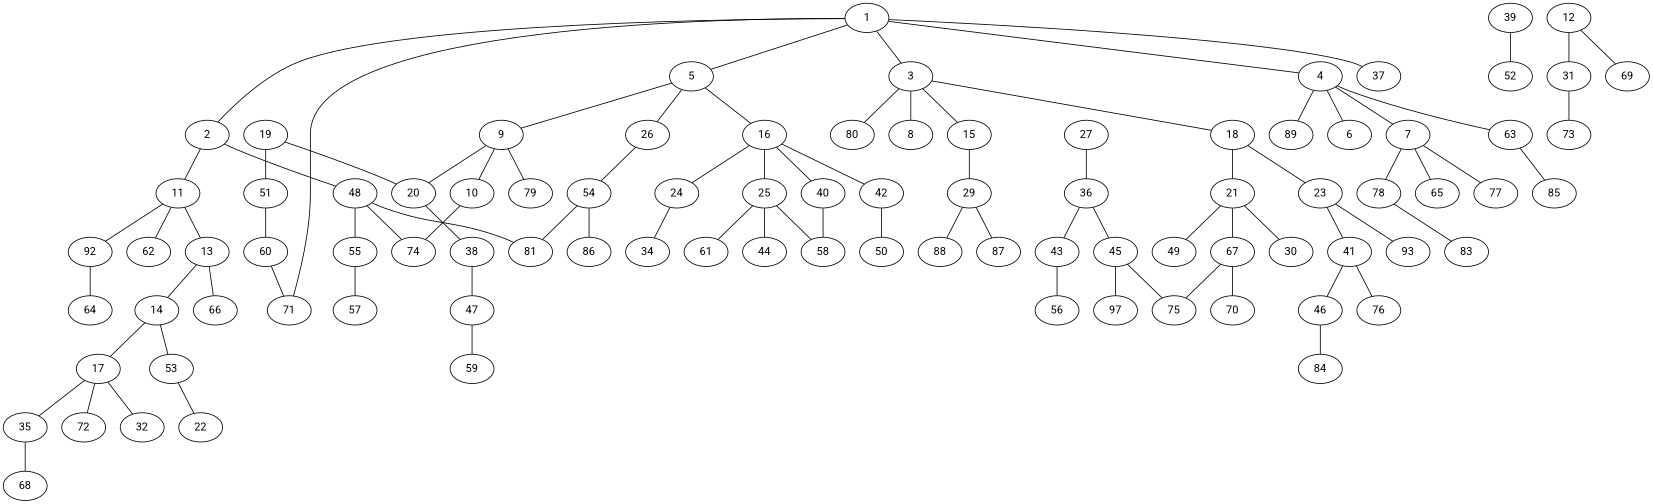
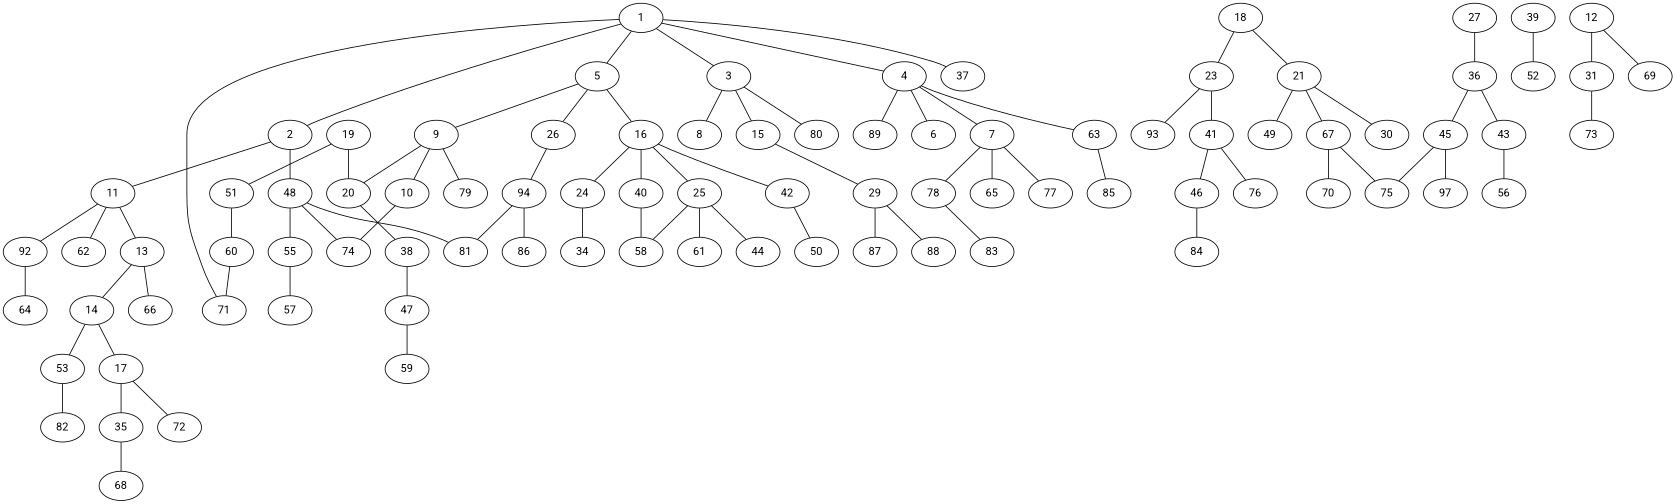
(1072, 106) -> none
(589, 193) -> (524, 193)
(142, 427) -> none
(201, 427) -> (63, 427)
